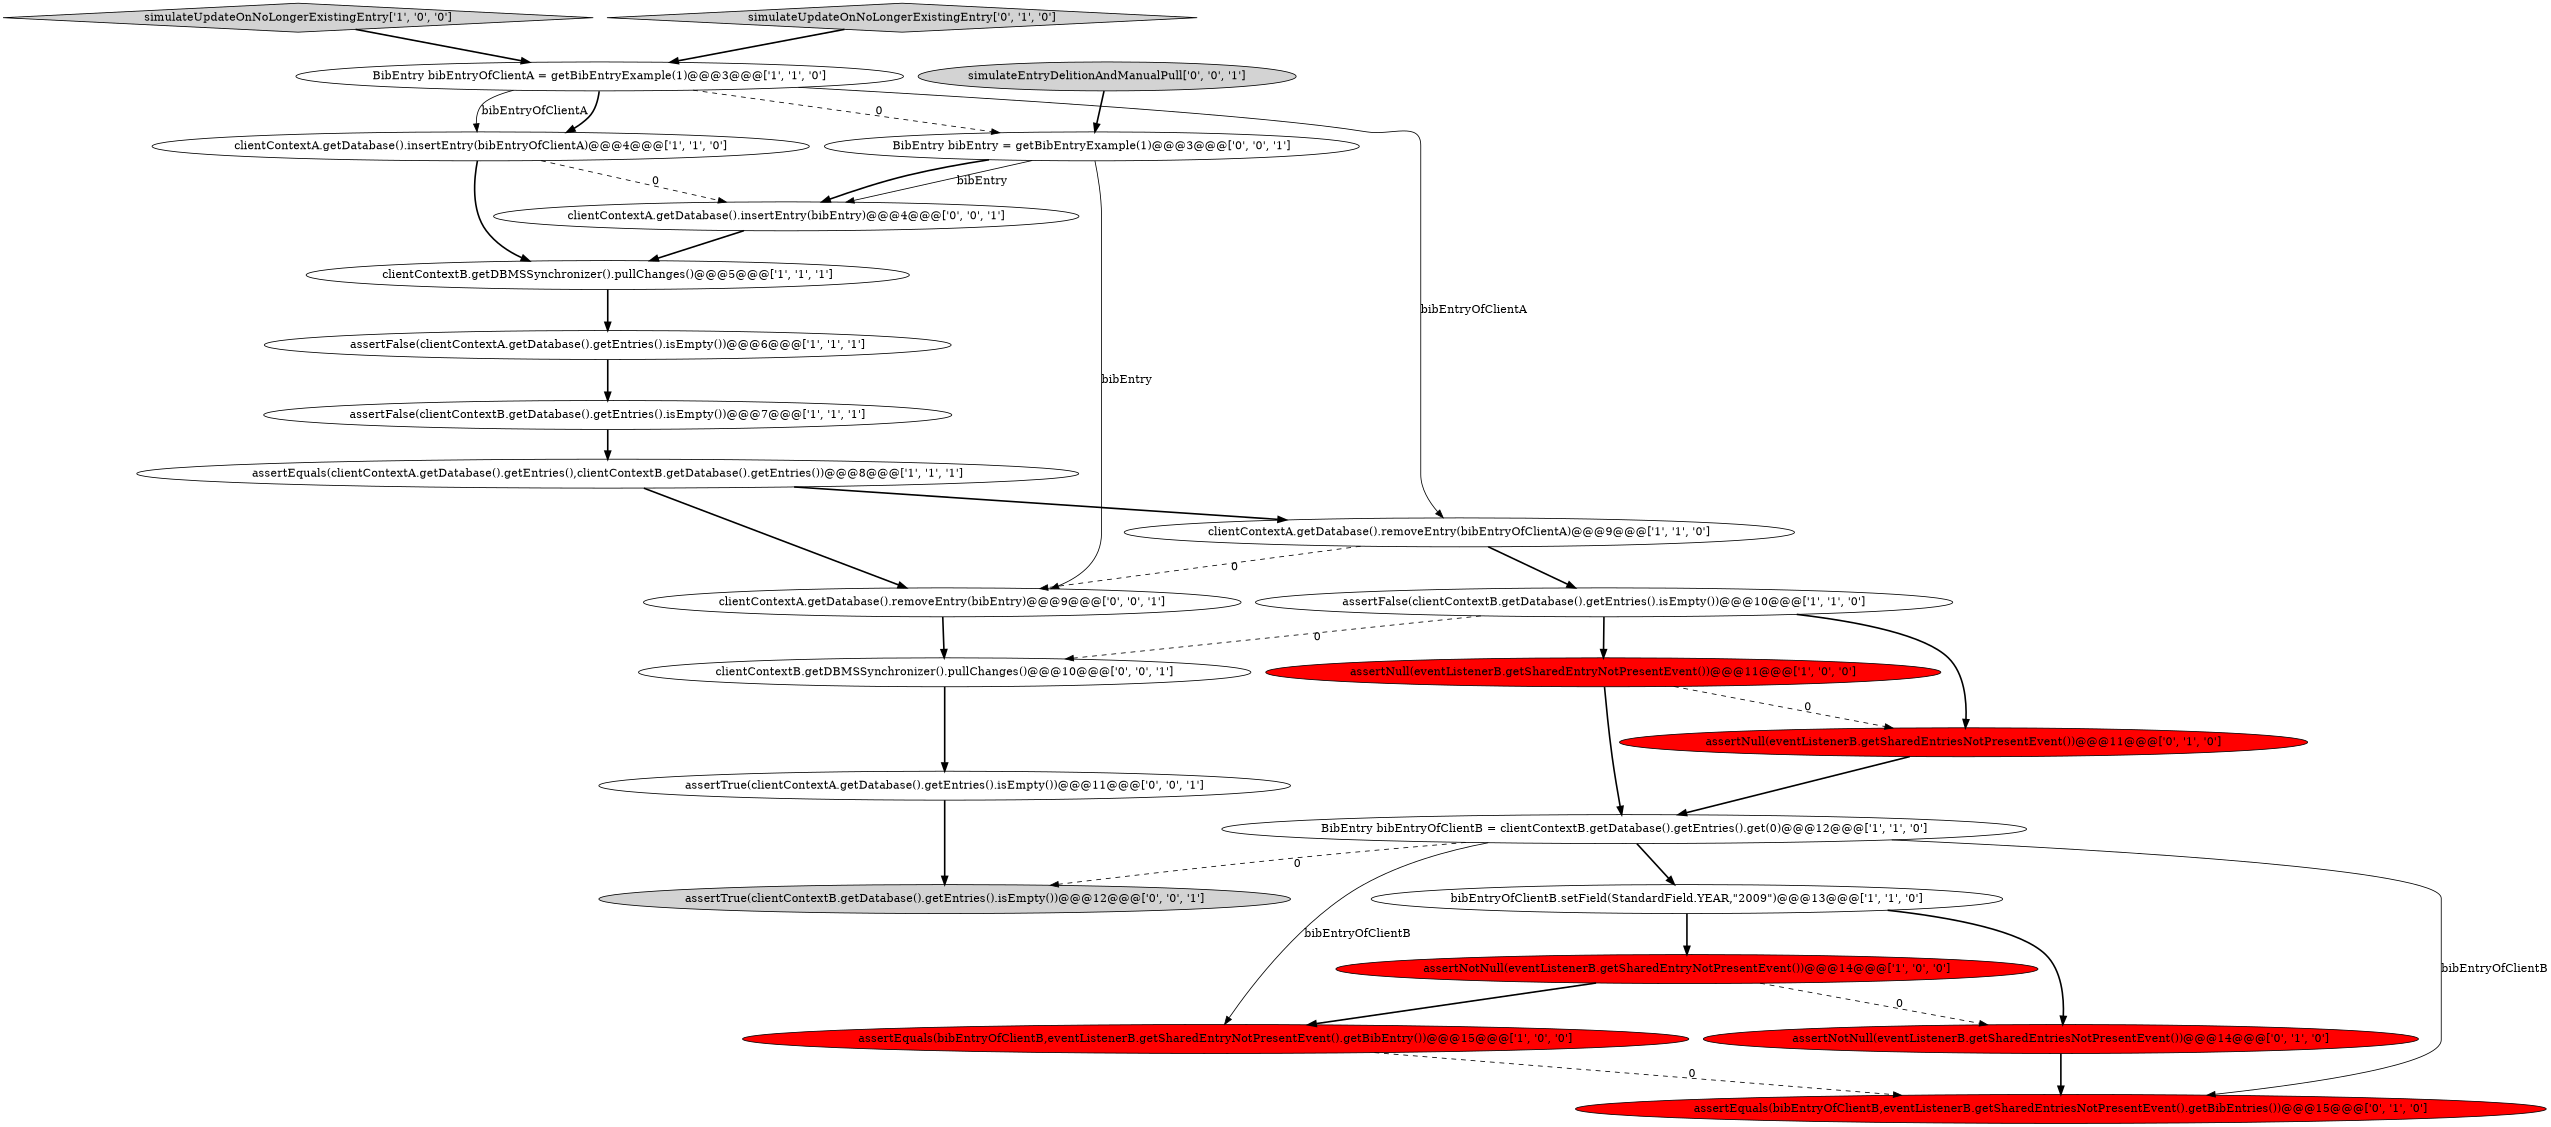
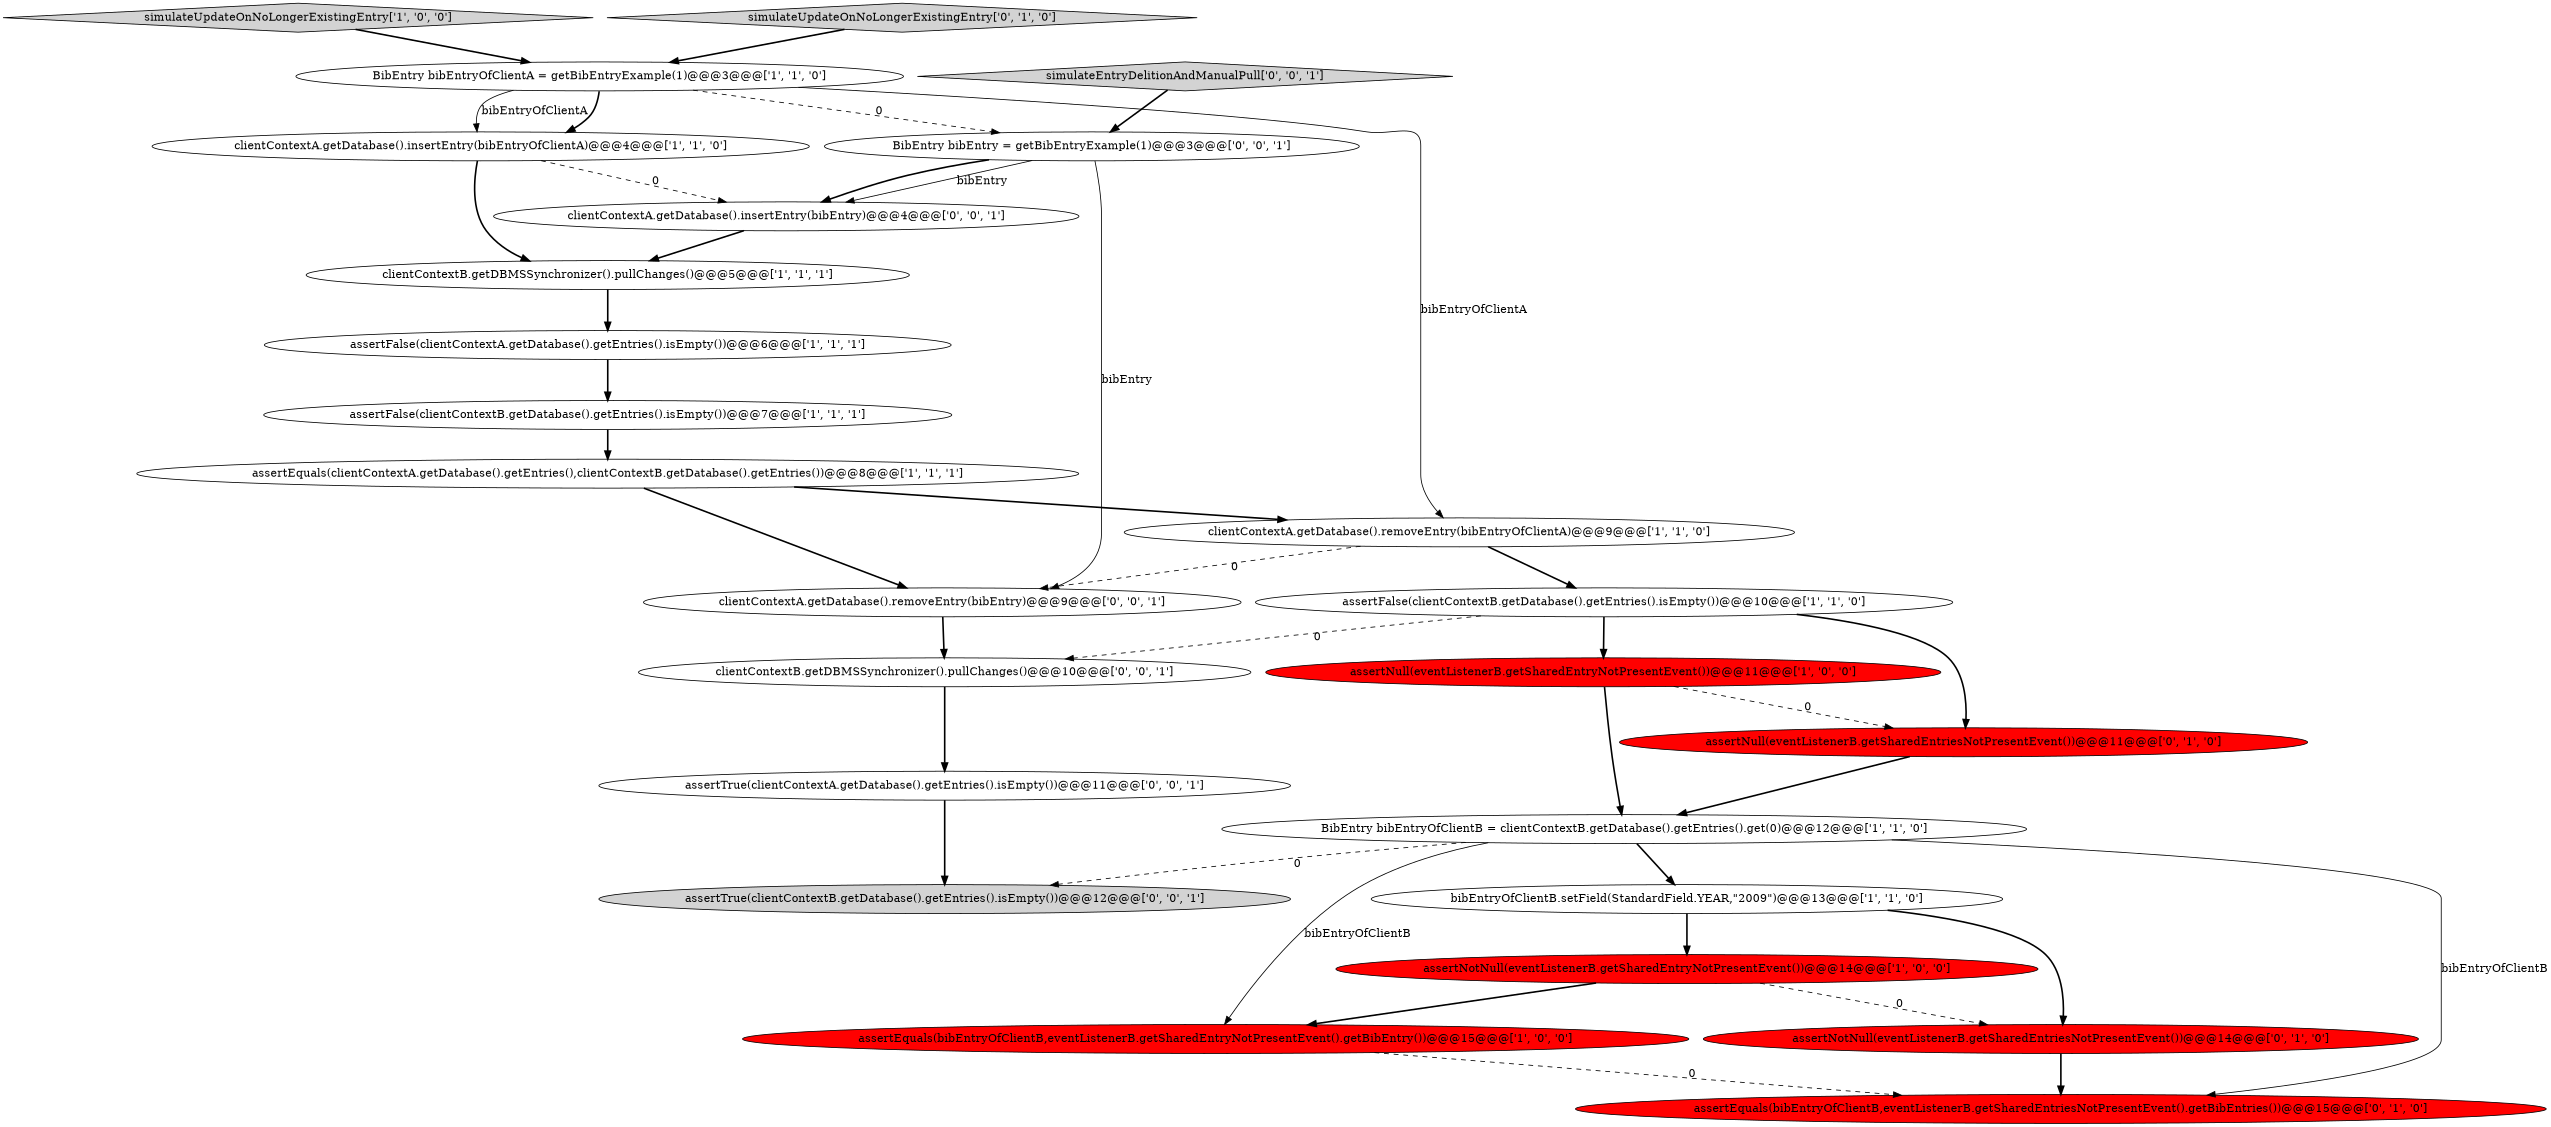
(1107, 76) -> (1185, 76)
